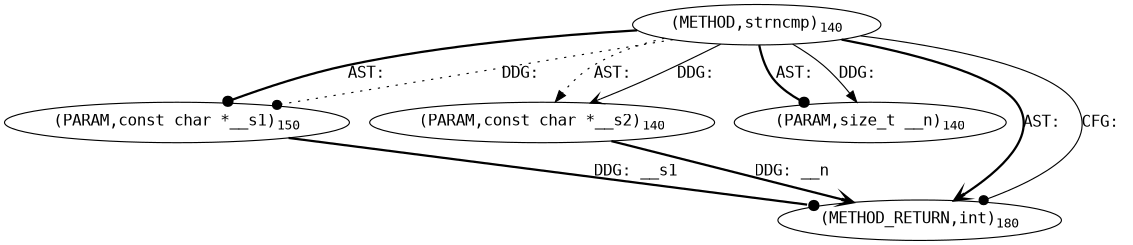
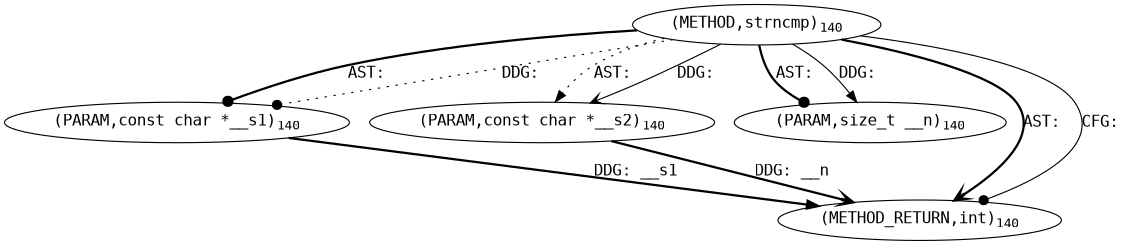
(289, 121) -> (289, 121)
(548, 171) -> (548, 171)
(1008, 219) -> (1008, 219)
